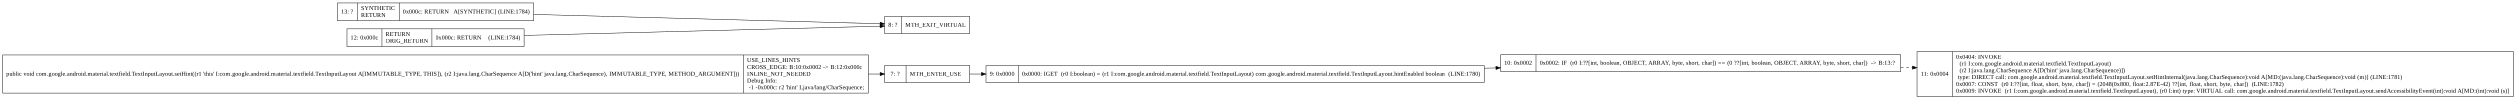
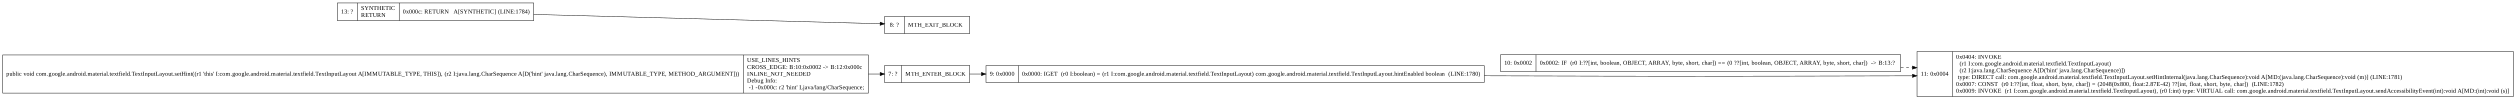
(936, 25) -> (935, 25)
(436, 38) -> none
(1490, 68) -> (1698, 76)
(936, 74) -> (936, 74)
